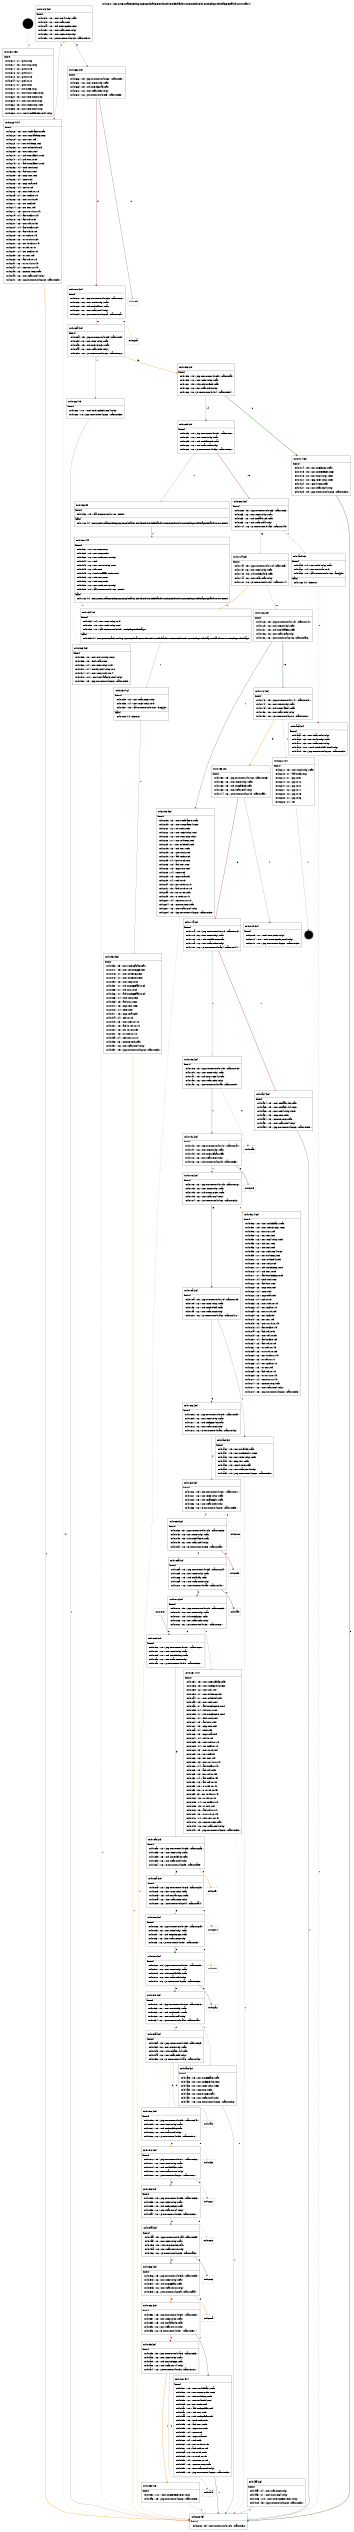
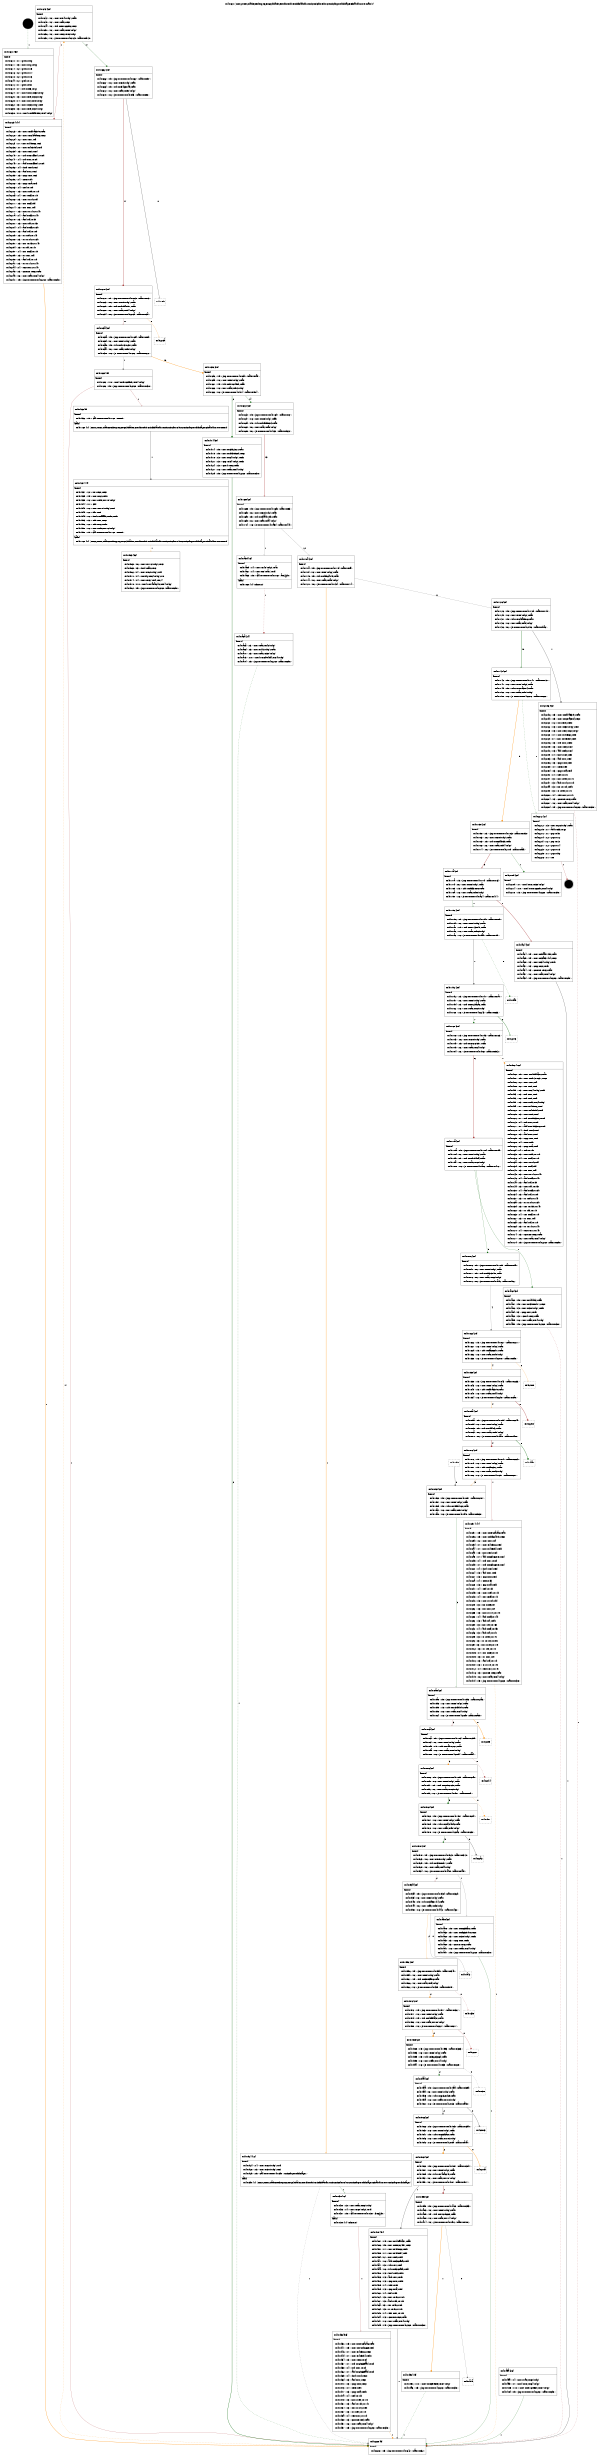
(178, 477) -> (136, 398)
(102, 1636) -> (298, 2331)
(171, 2182) -> (433, 2033)
